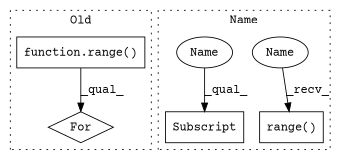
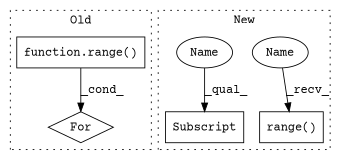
(244, 20) -> (244, 20)
(102, 90) -> (102, 90)
